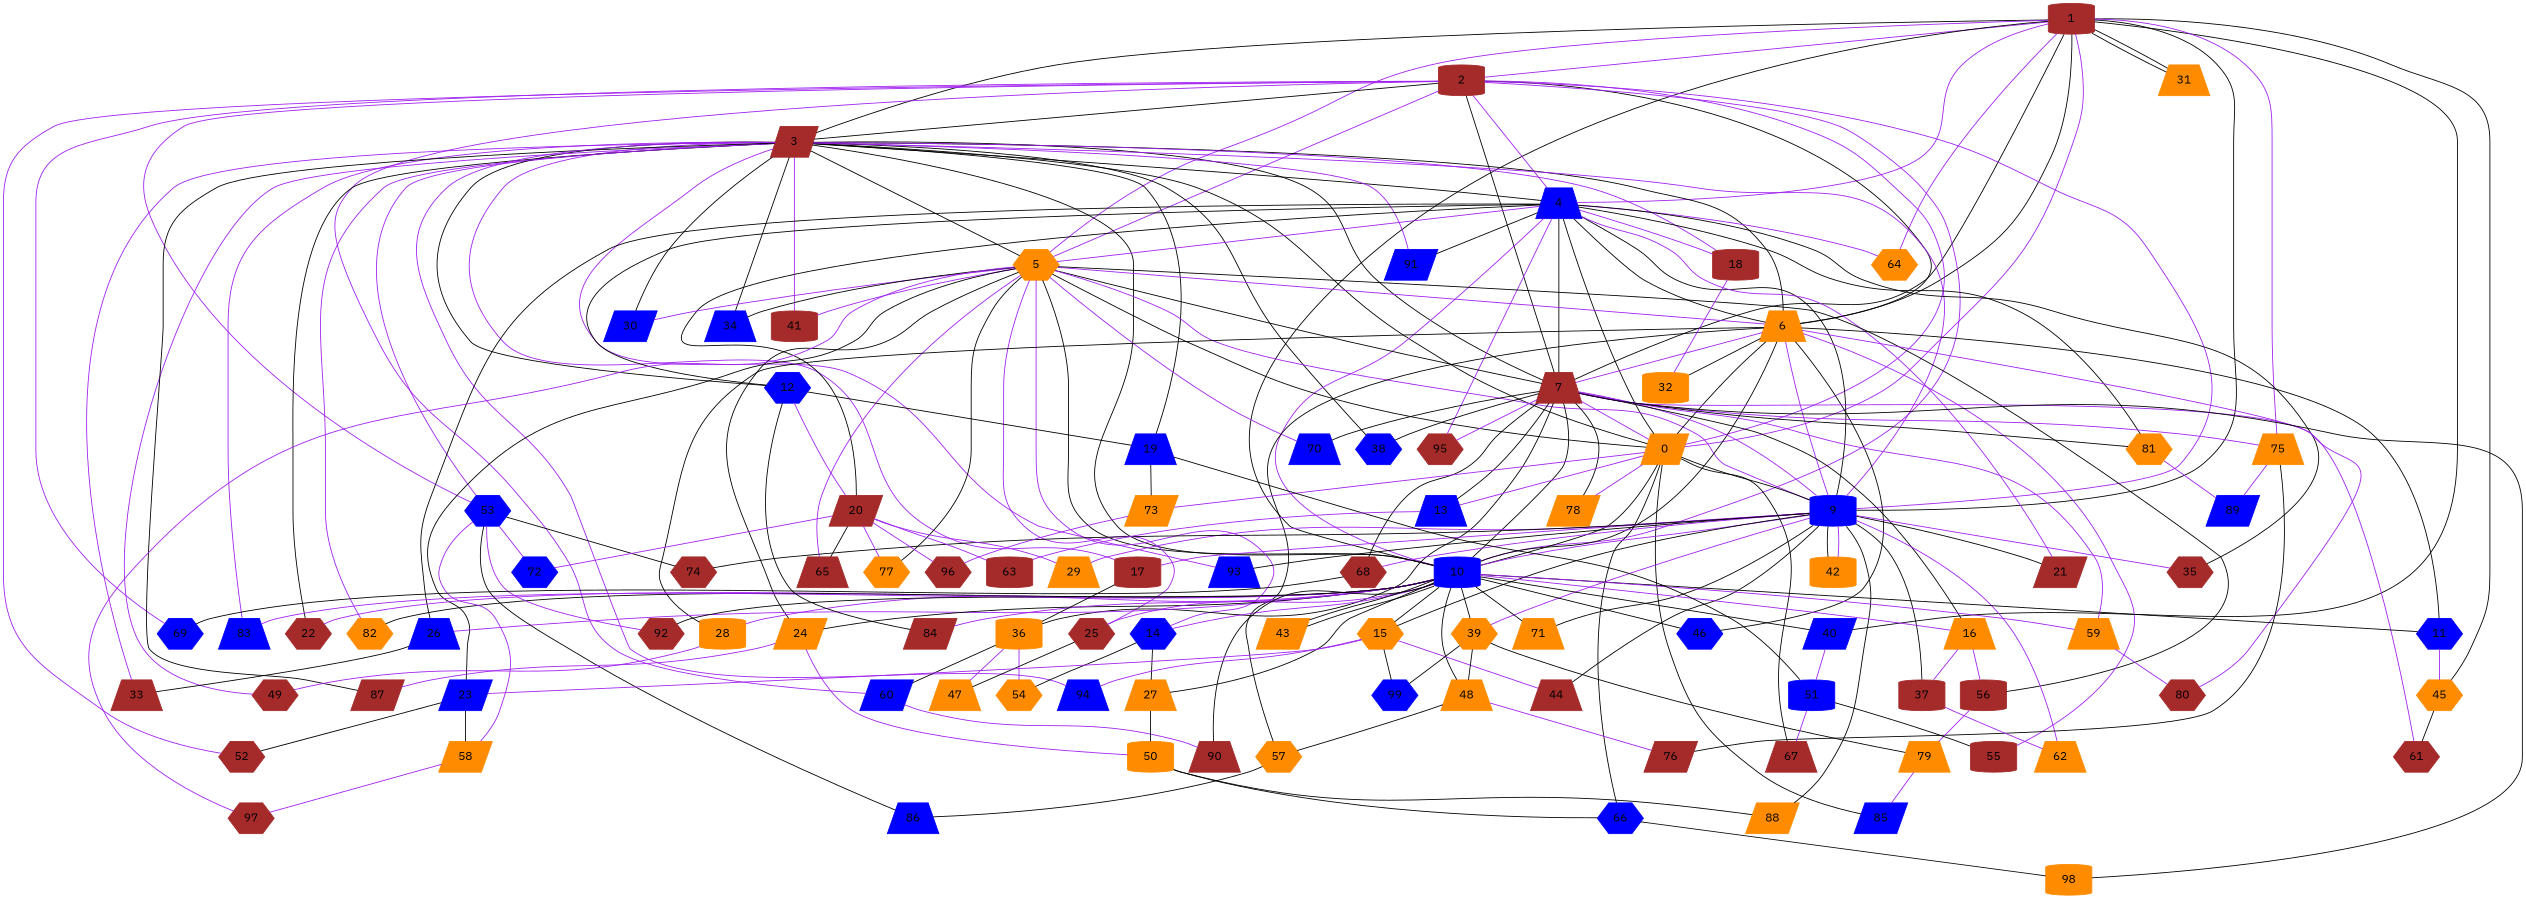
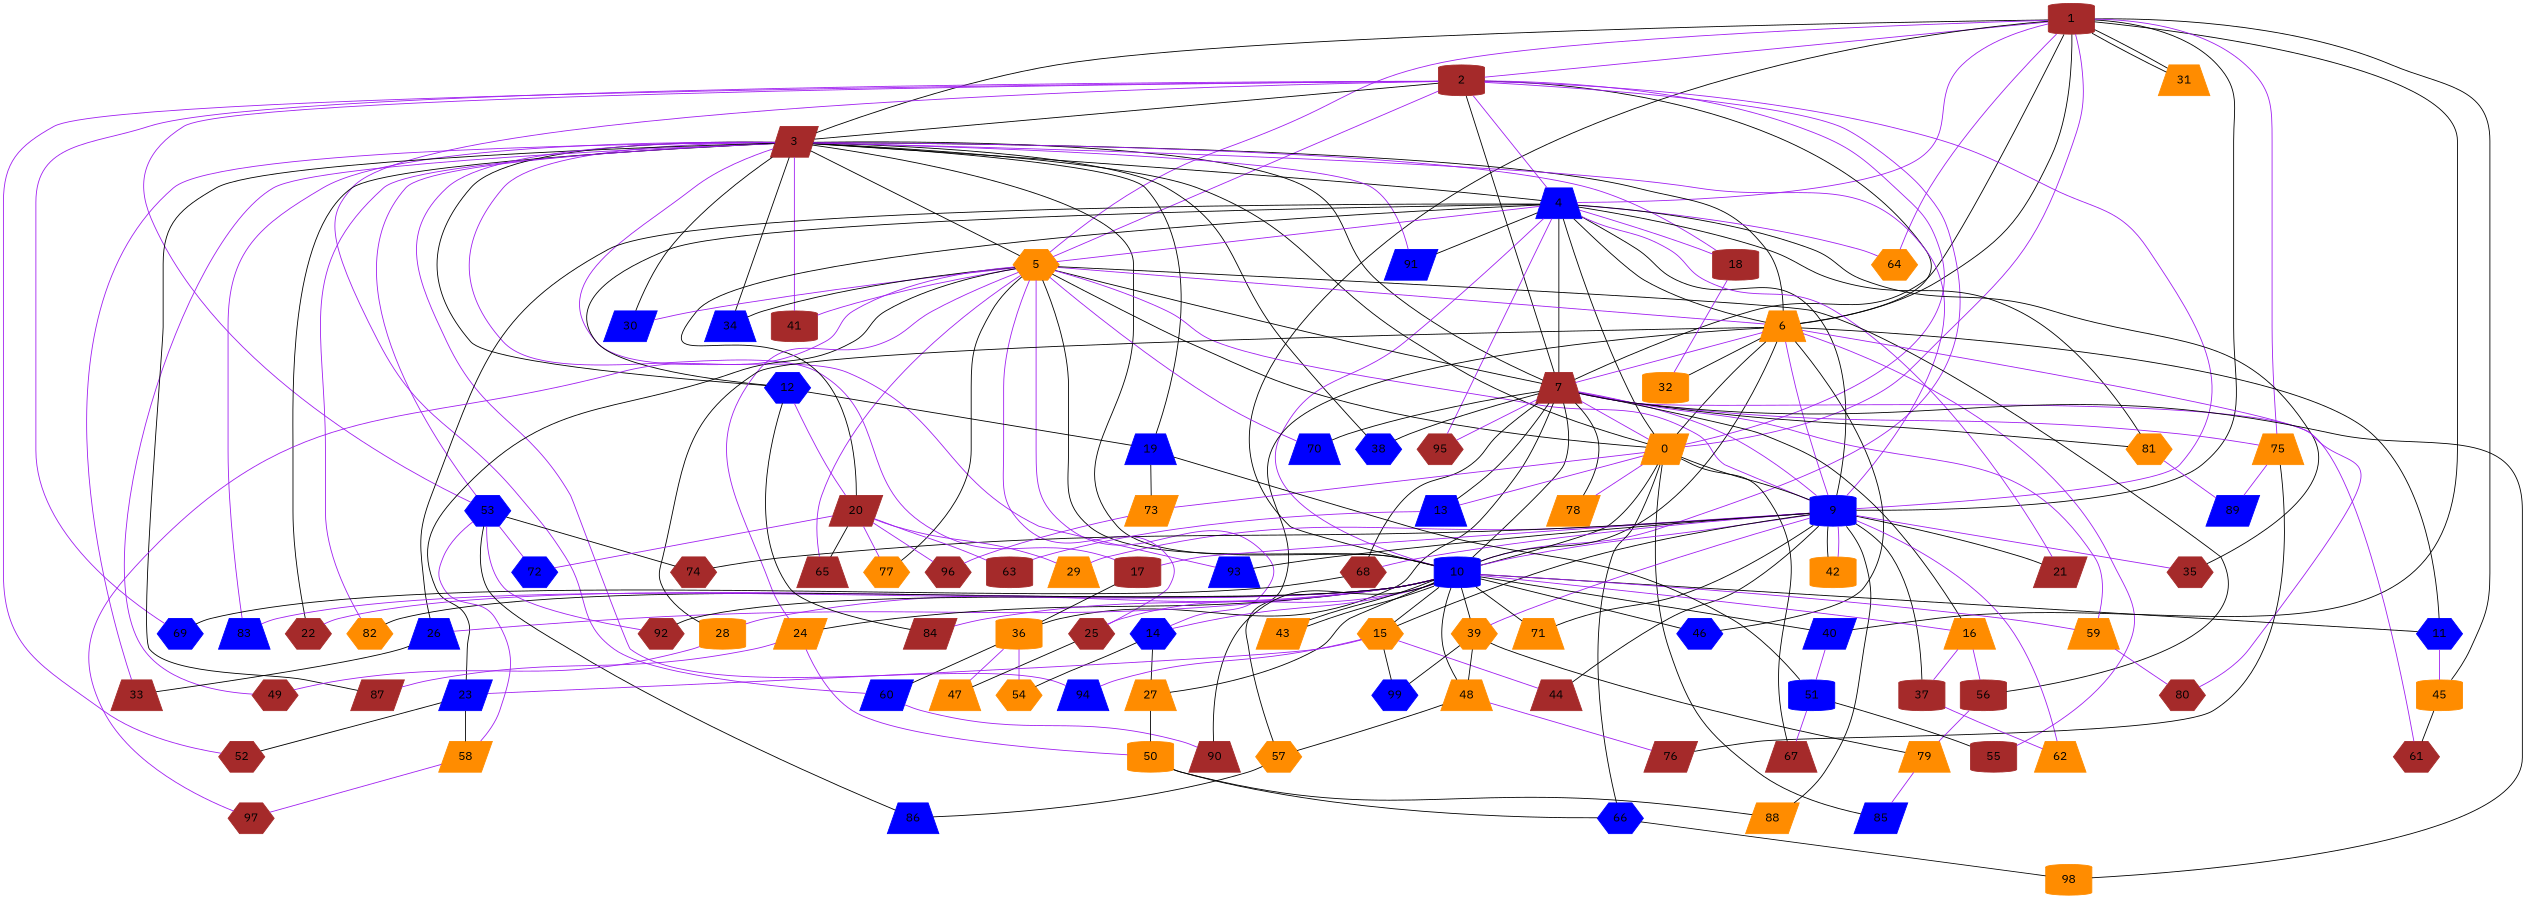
(740, 398) -> (740, 398)
(2440, 695) -> (2440, 695)
